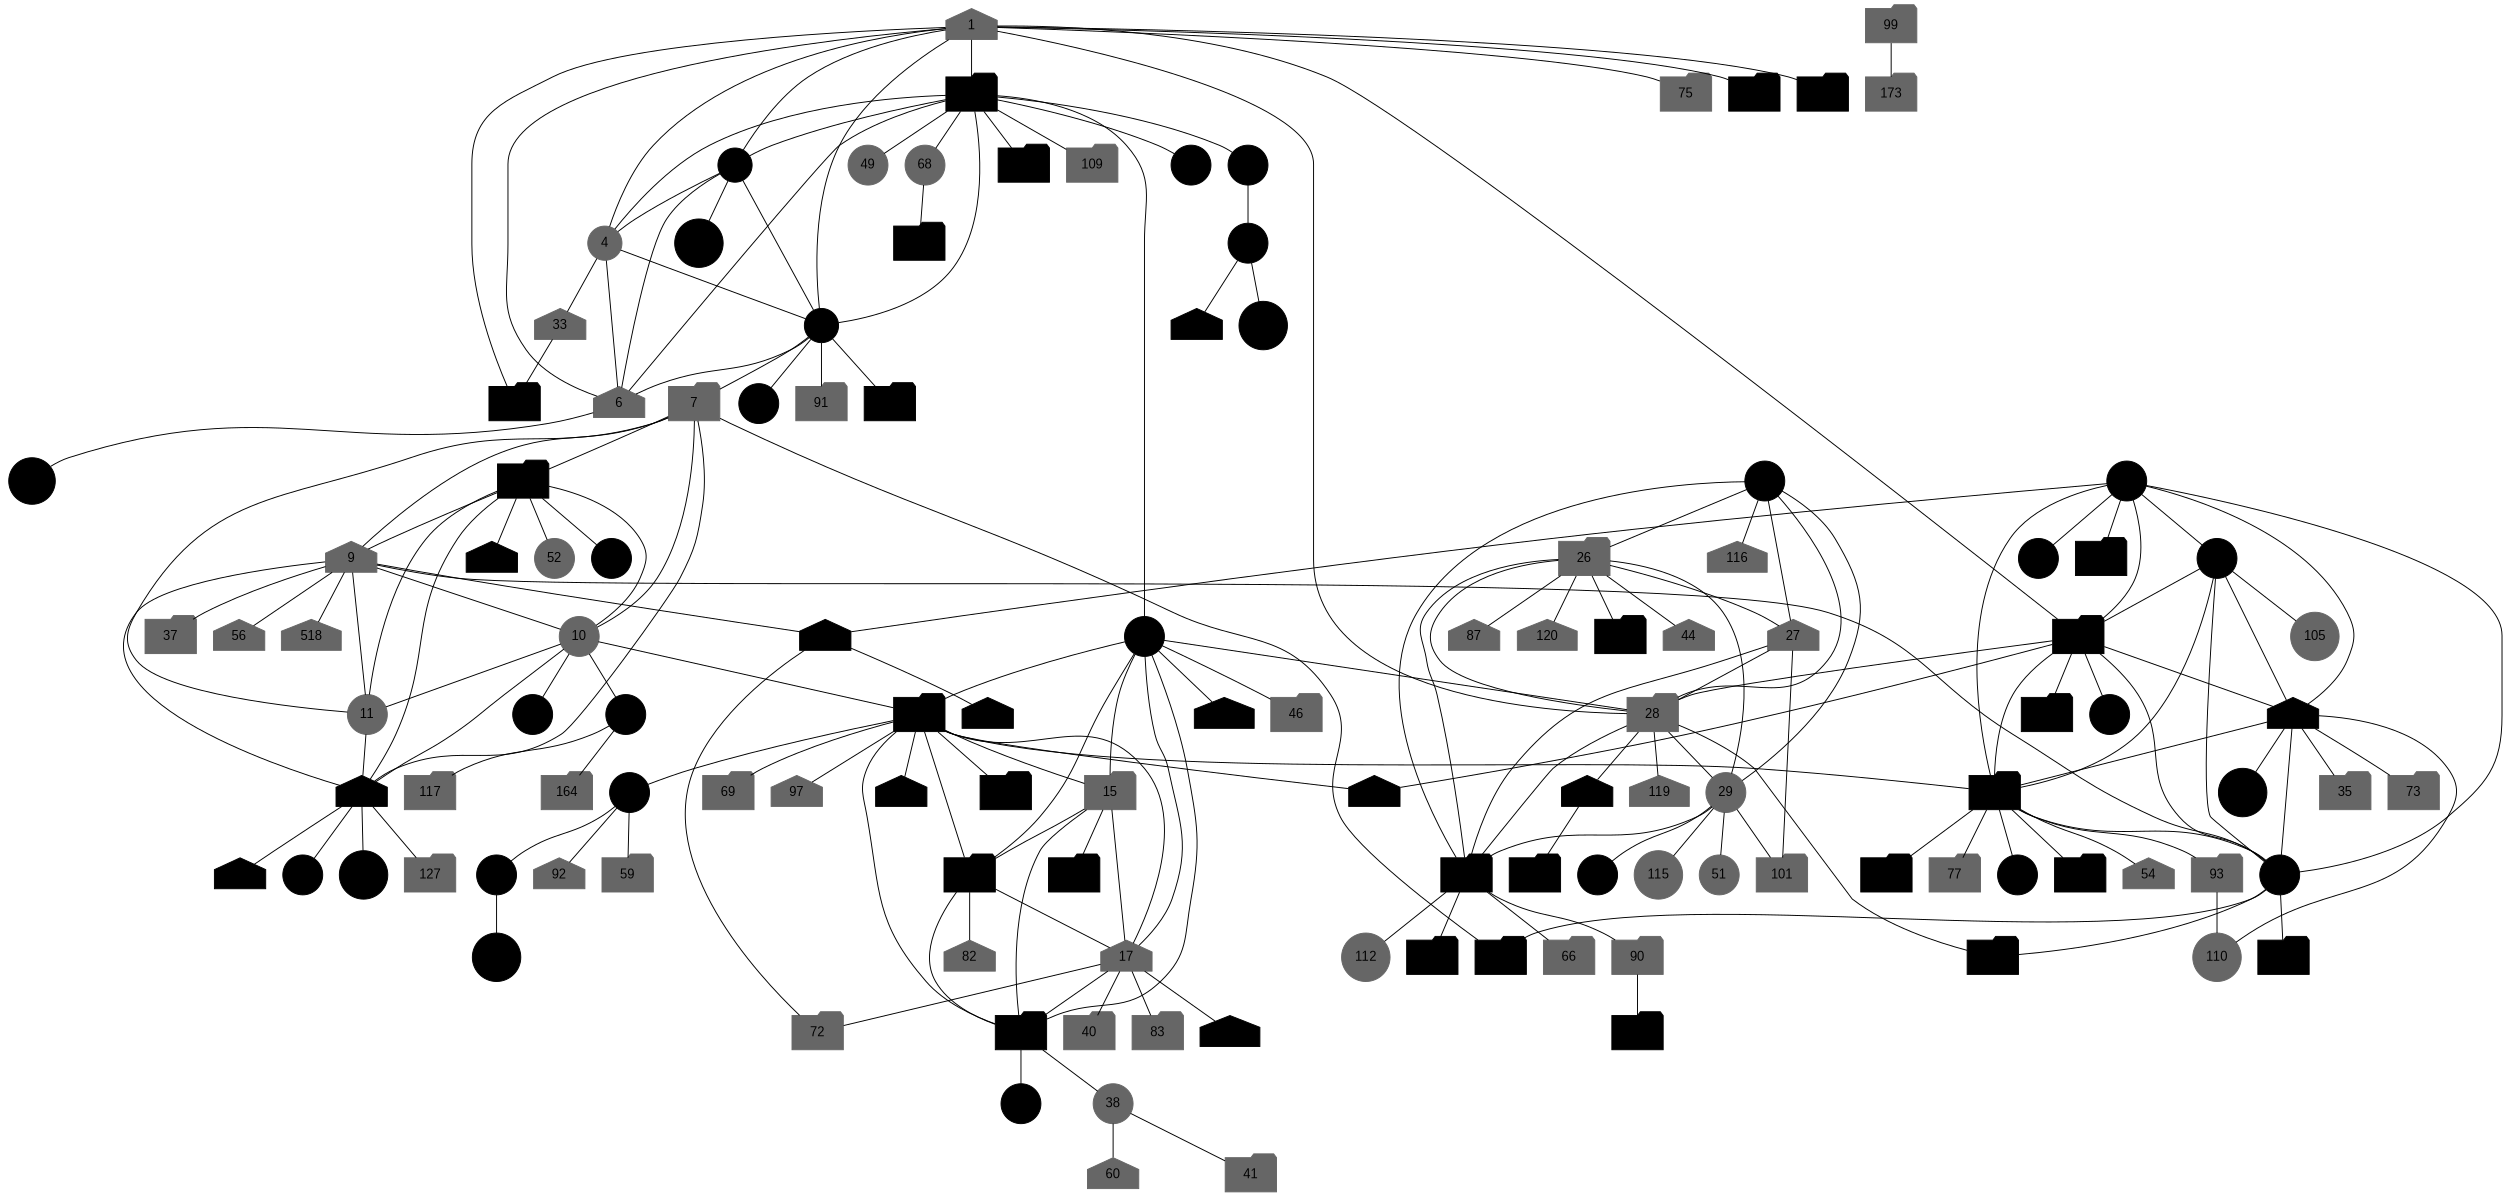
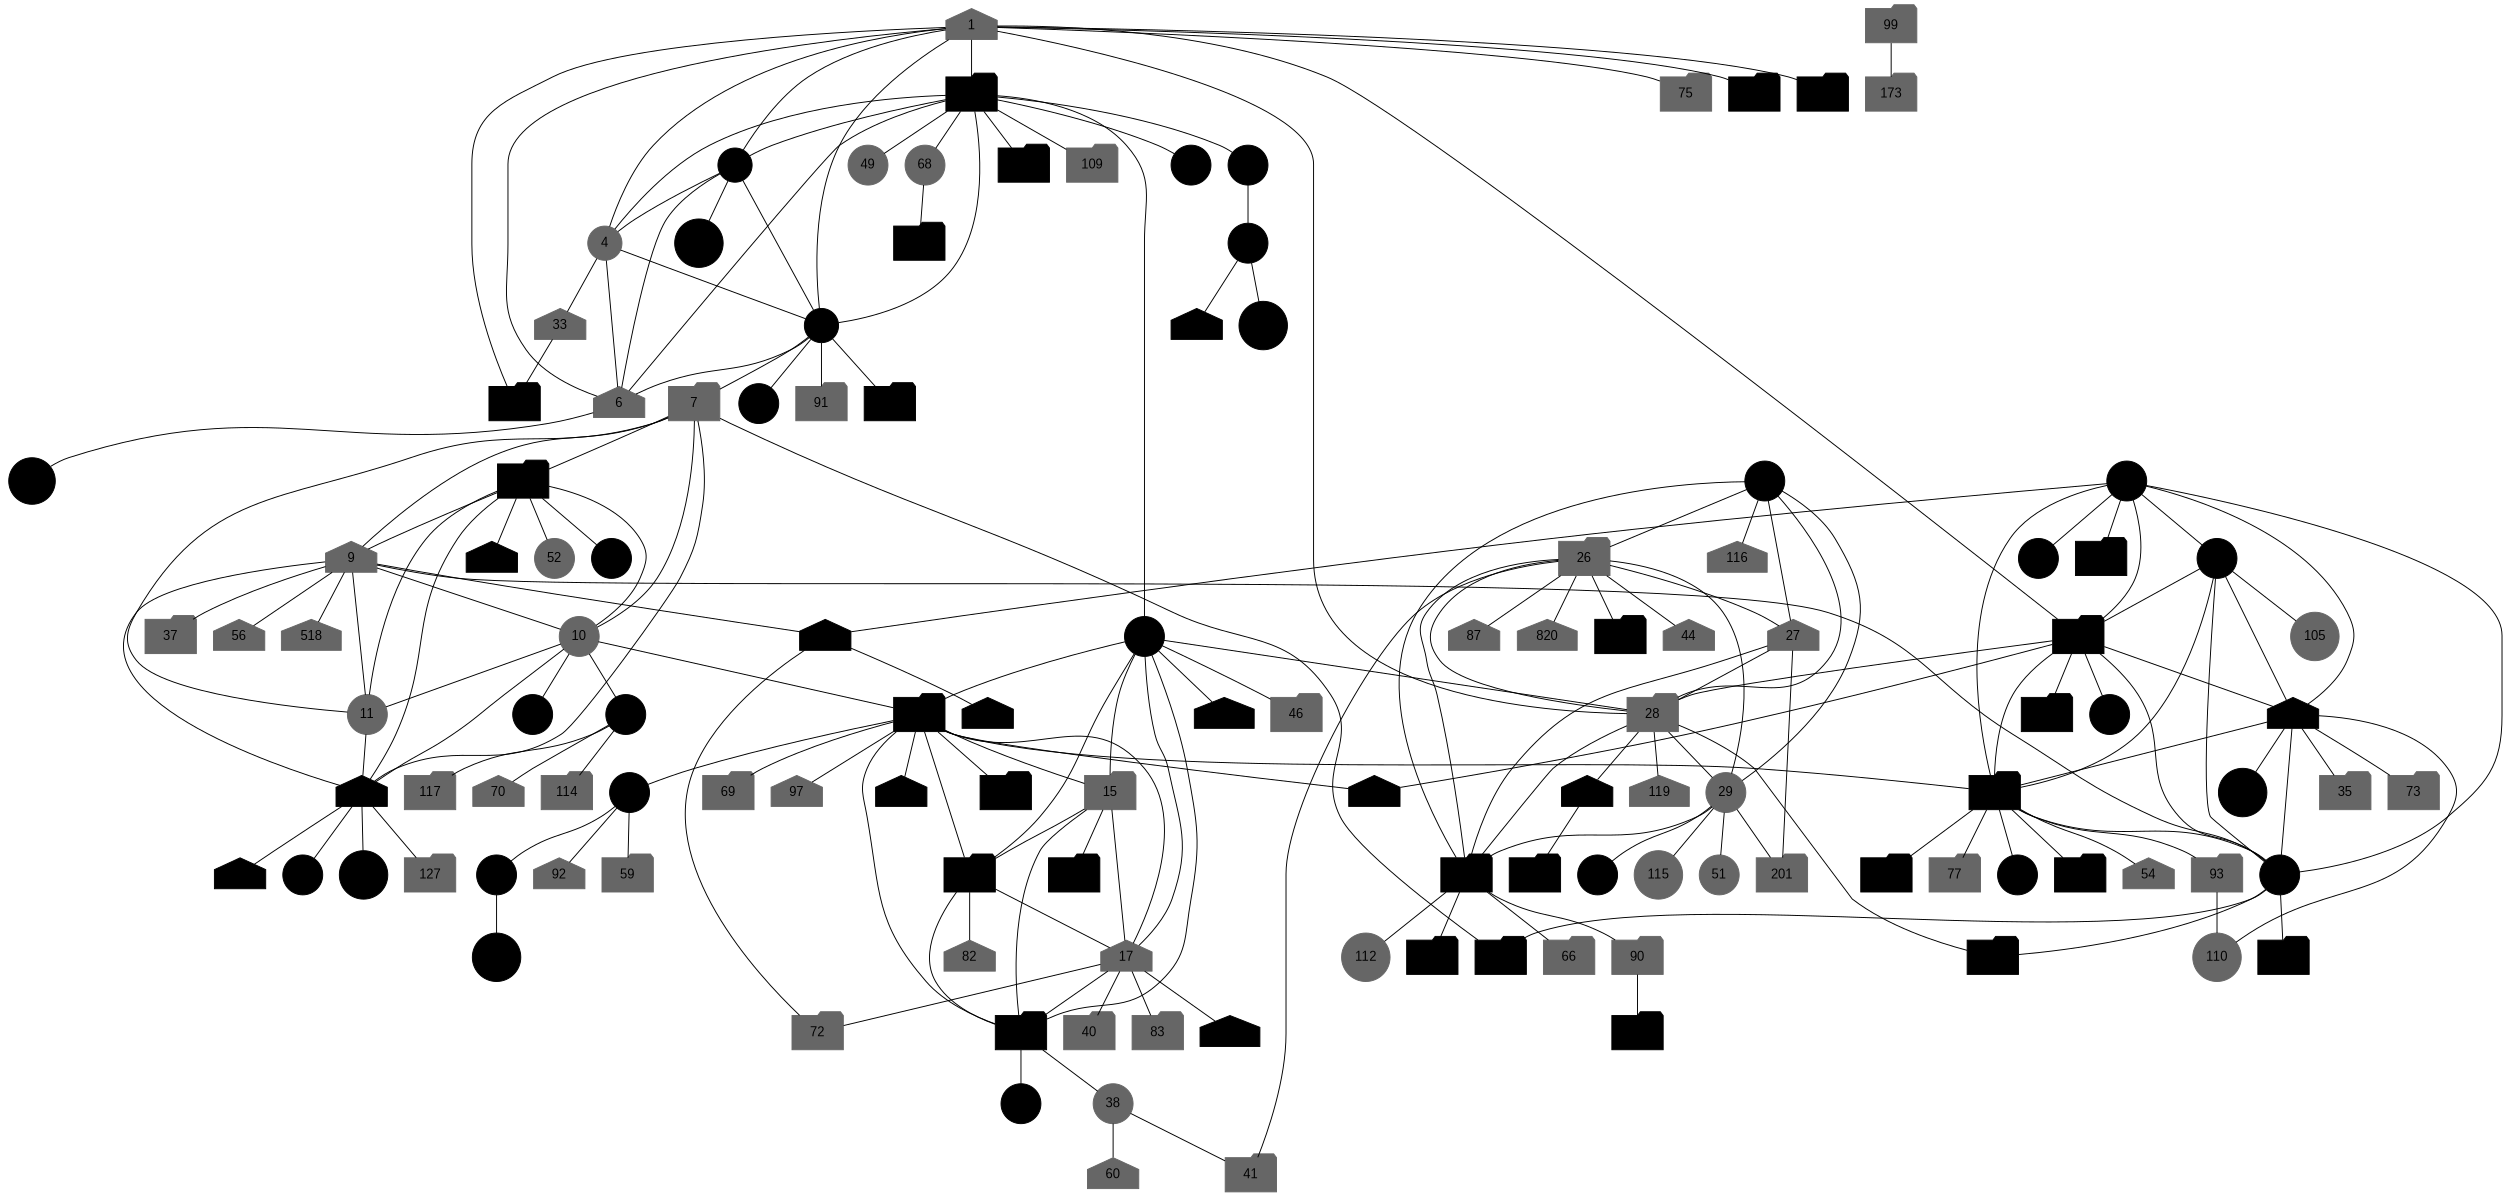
(1547, 636) -> (1547, 636)
none -> (498, 793)
(567, 793) -> (567, 793)
none -> (1306, 796)
(1782, 875) -> (1782, 875)
